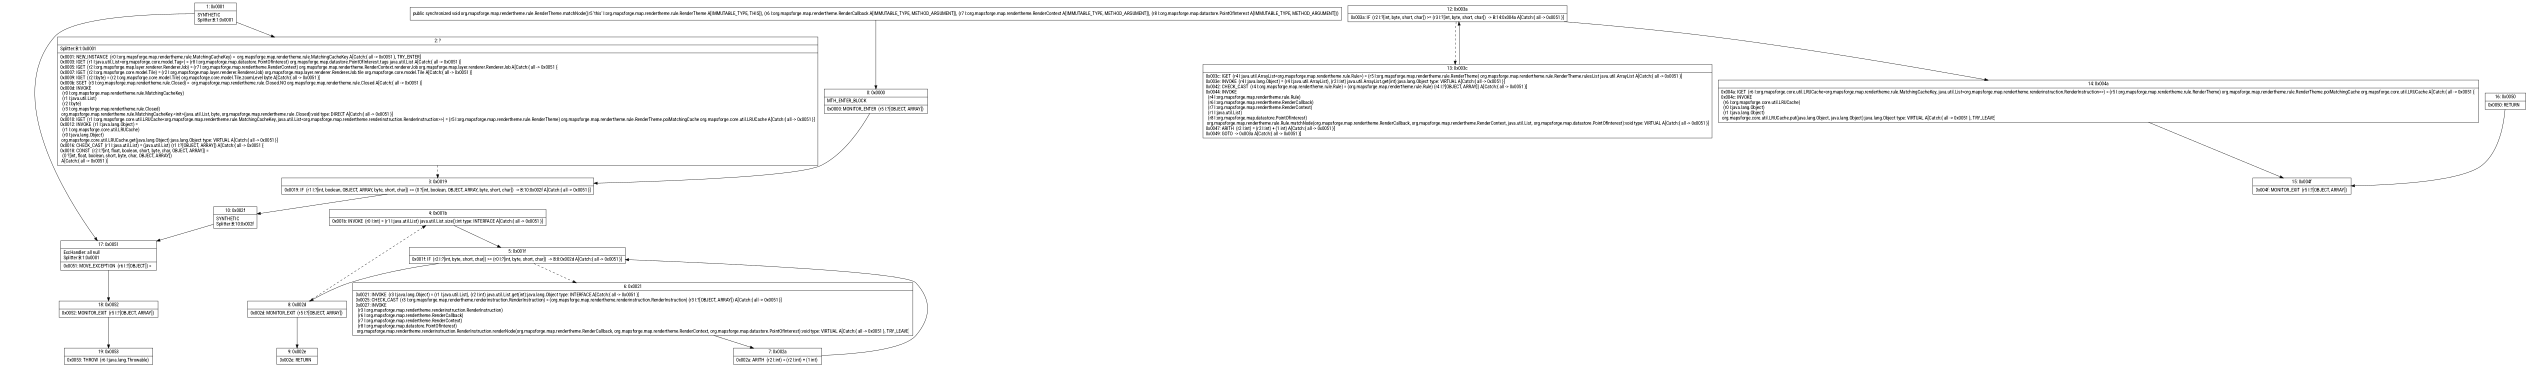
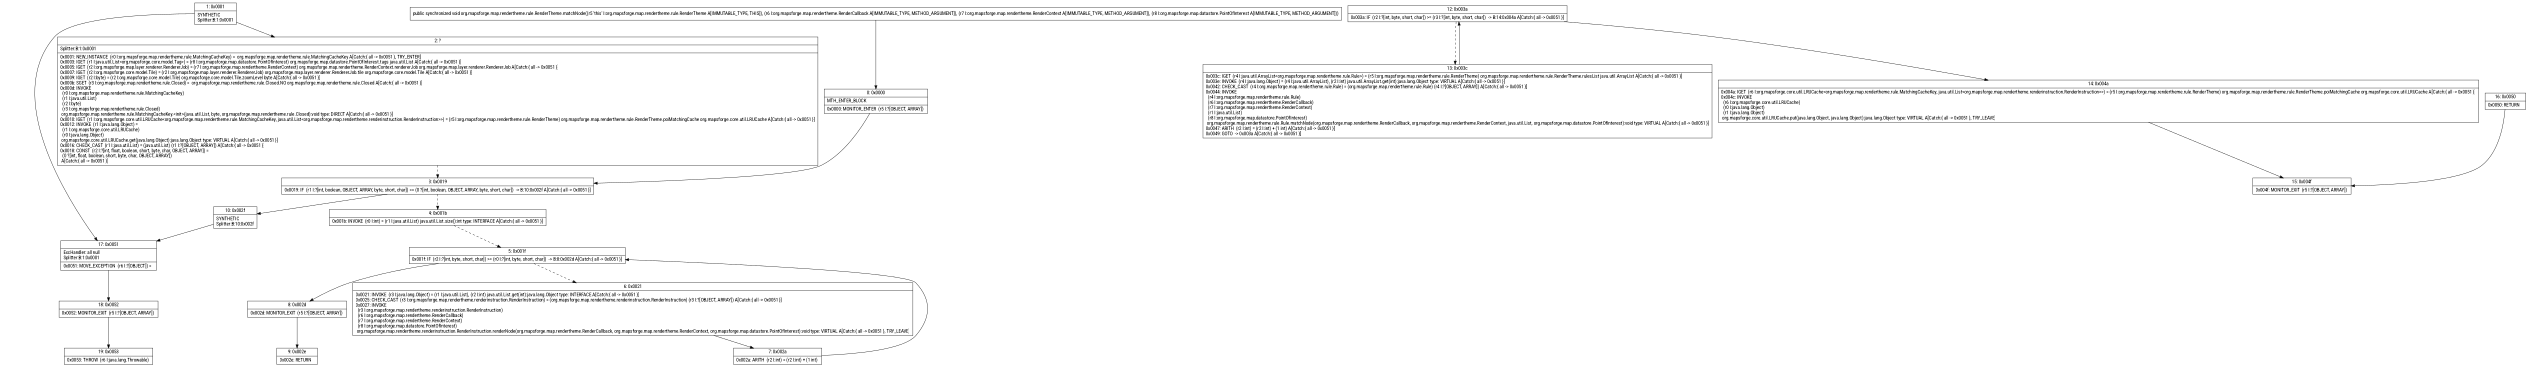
(476, 236) -> (476, 236)
(366, 264) -> (438, 200)
